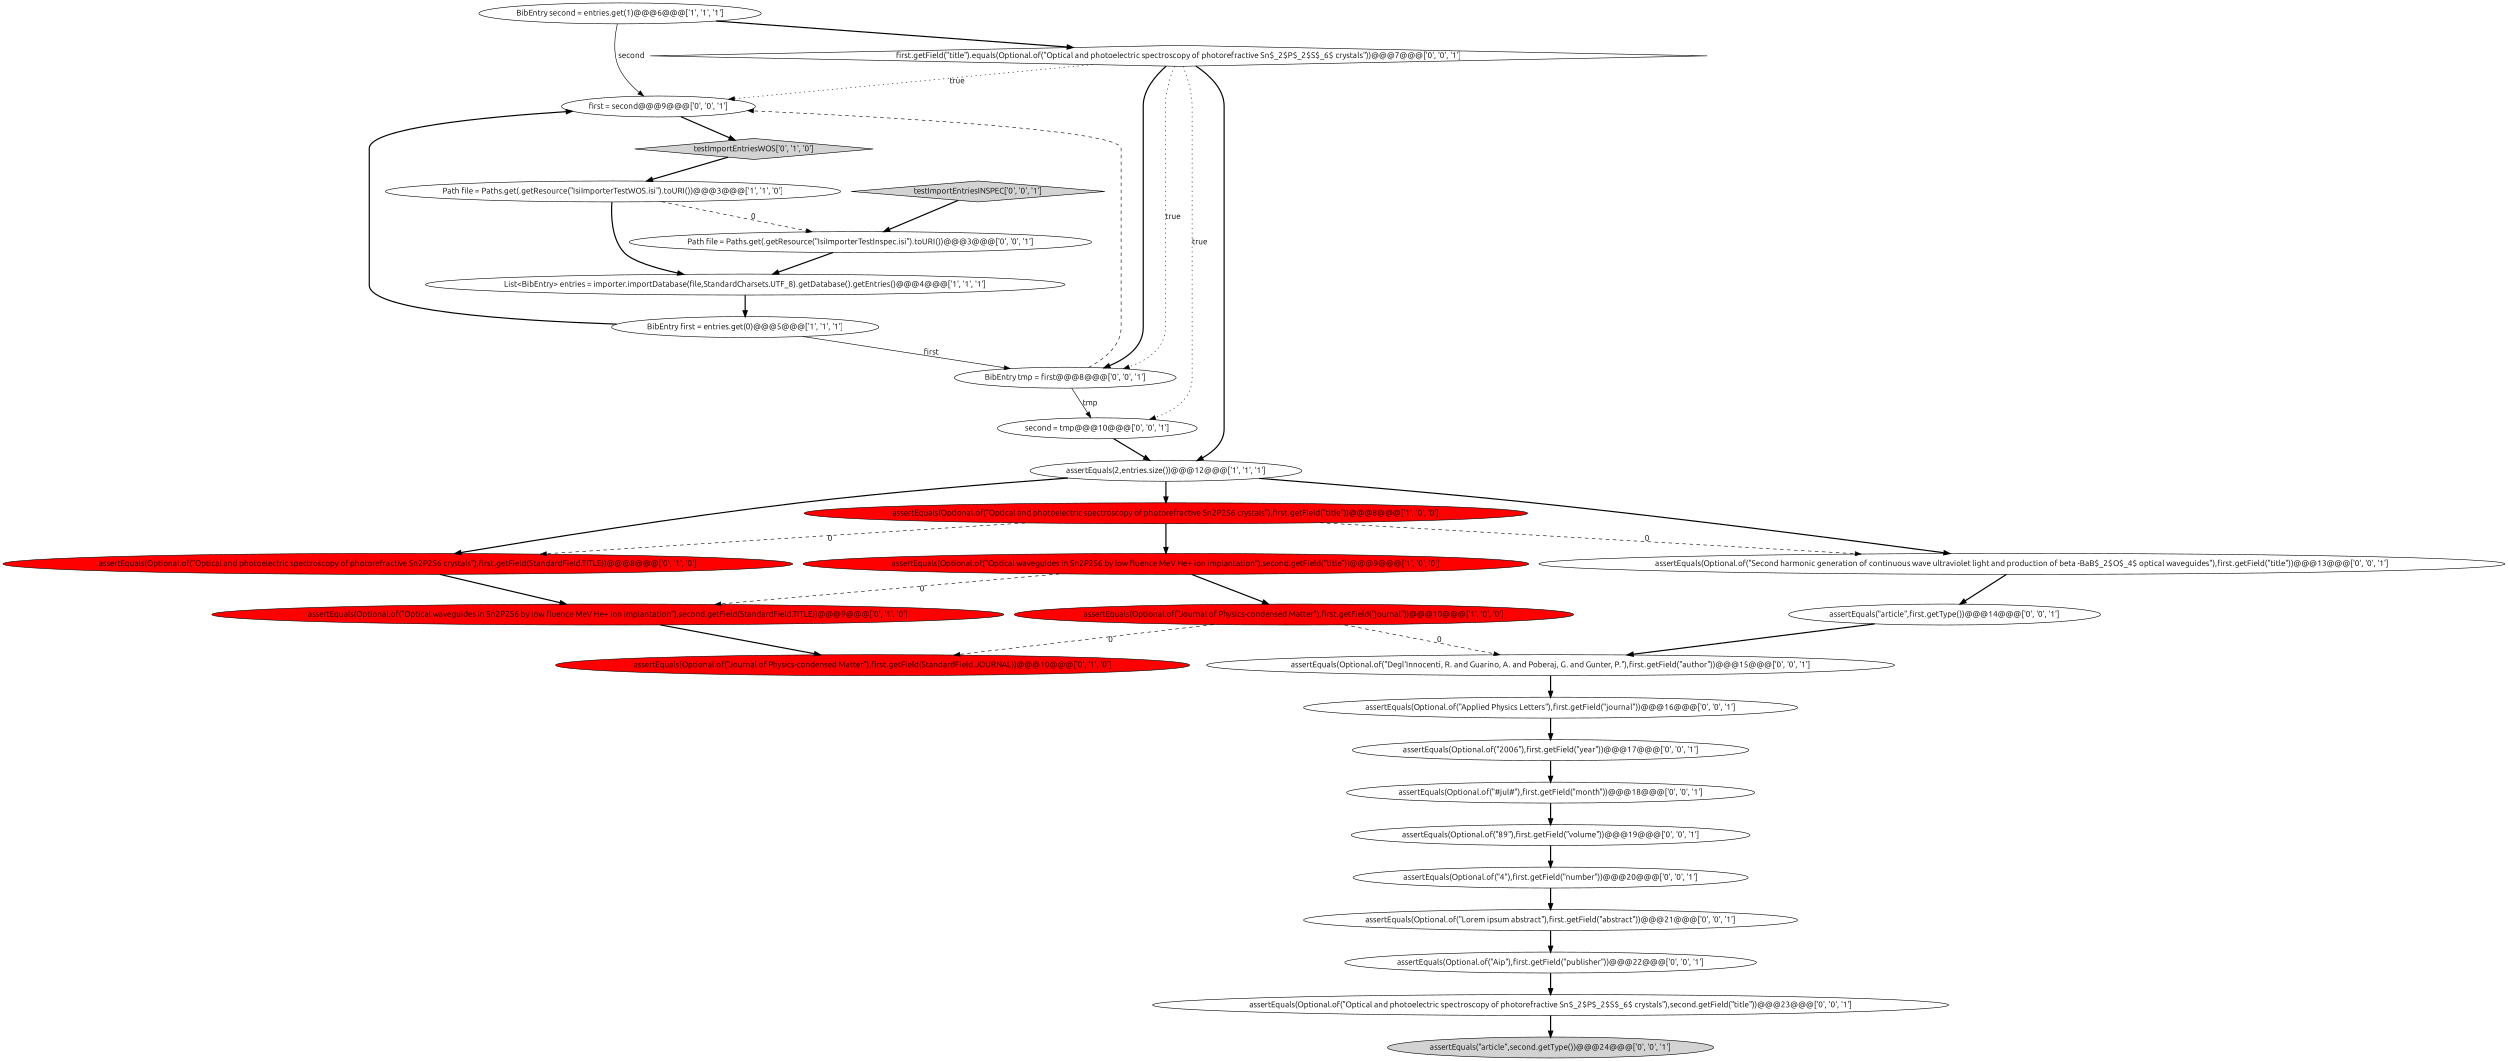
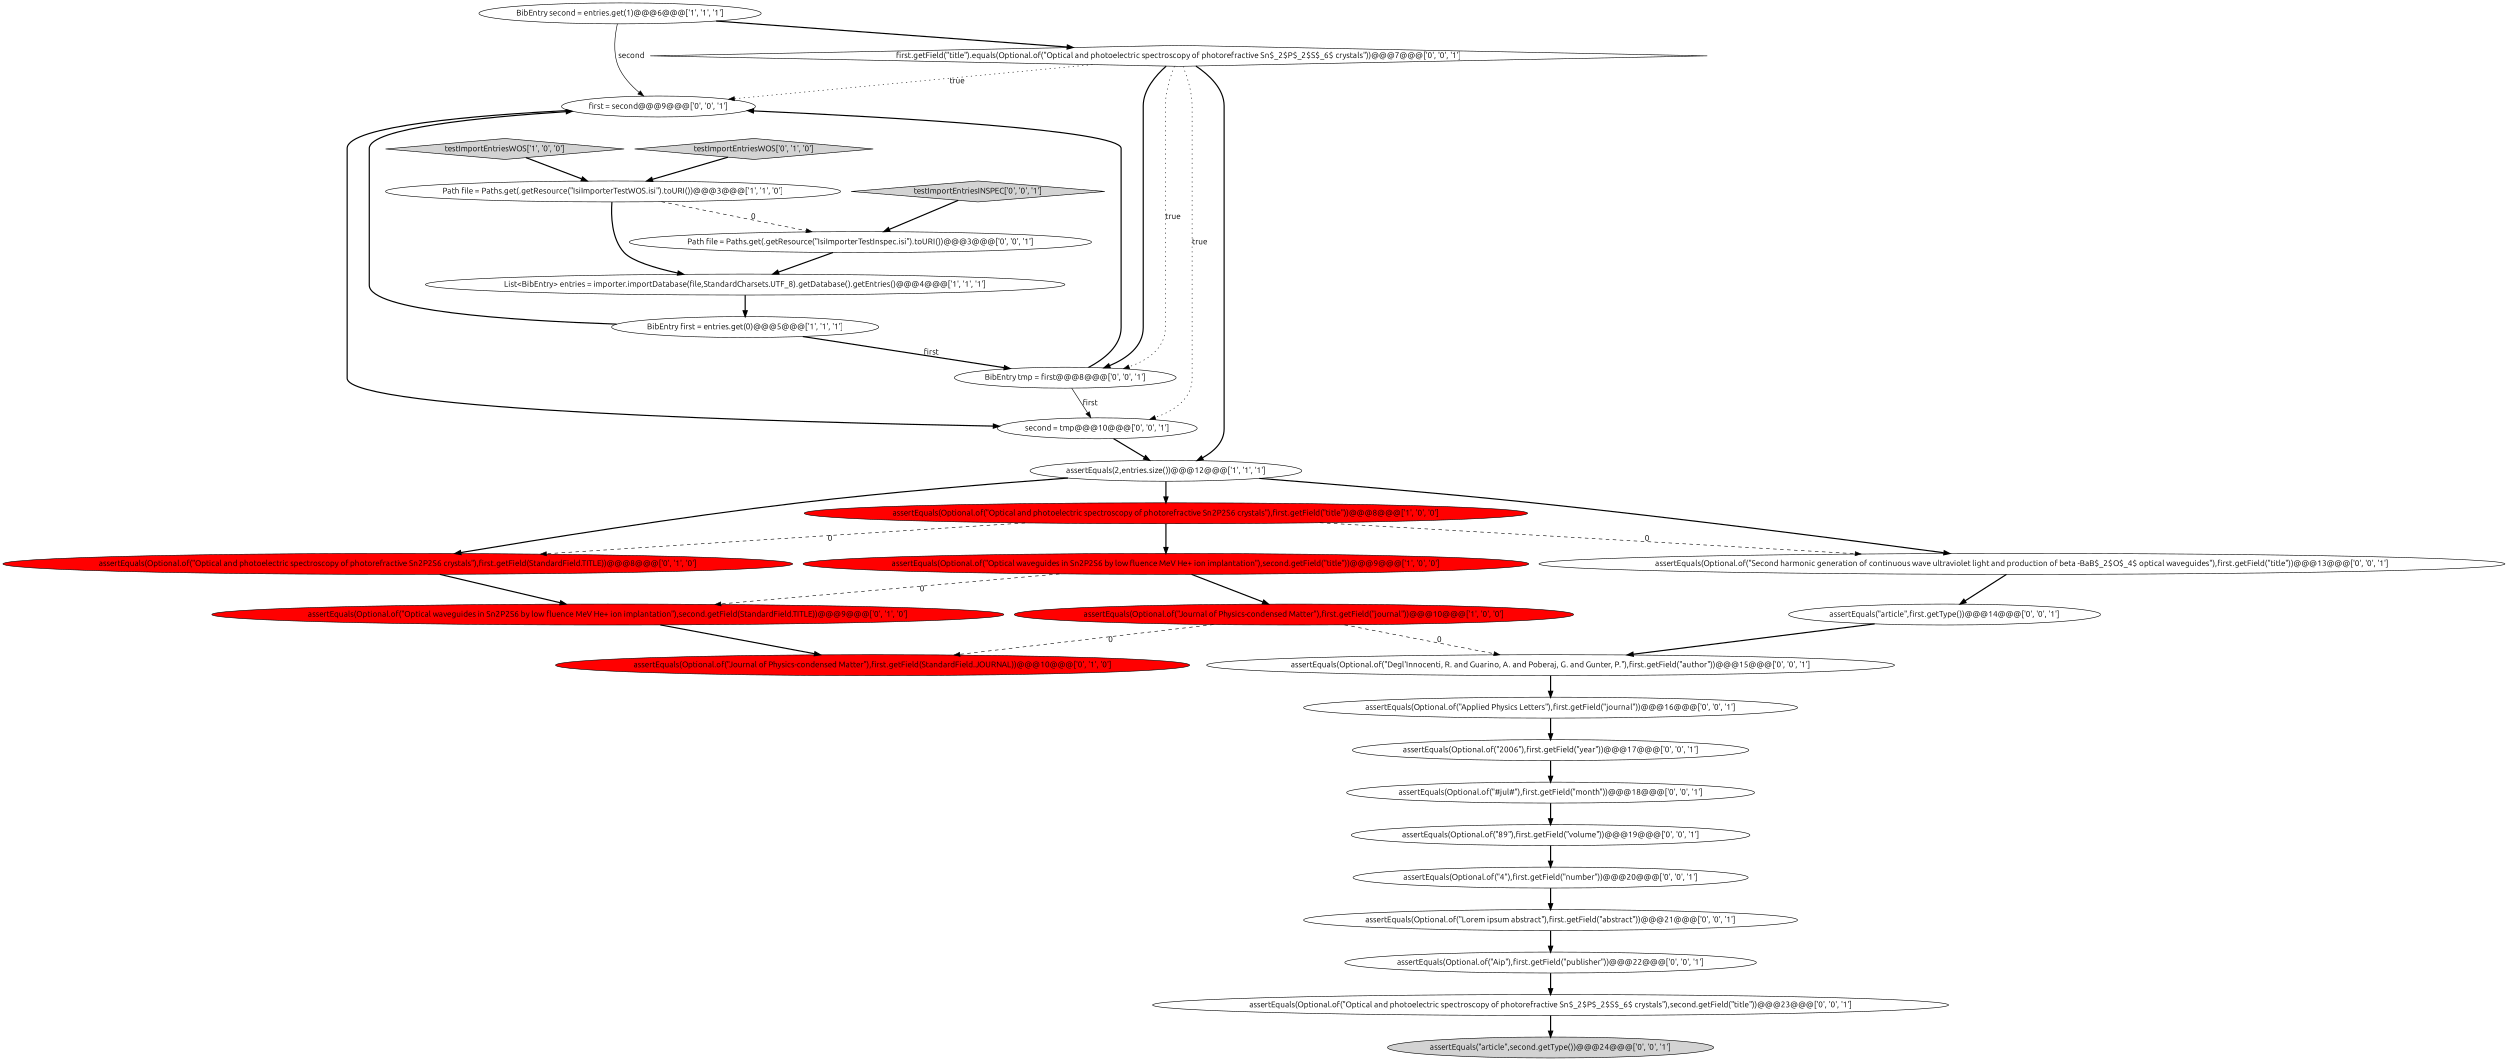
(705, 127) -> (439, 401)
(1055, 132) -> (1055, 132)
none -> (505, 149)
(903, 352) -> (903, 352)
(1090, 403) -> (1090, 403)
